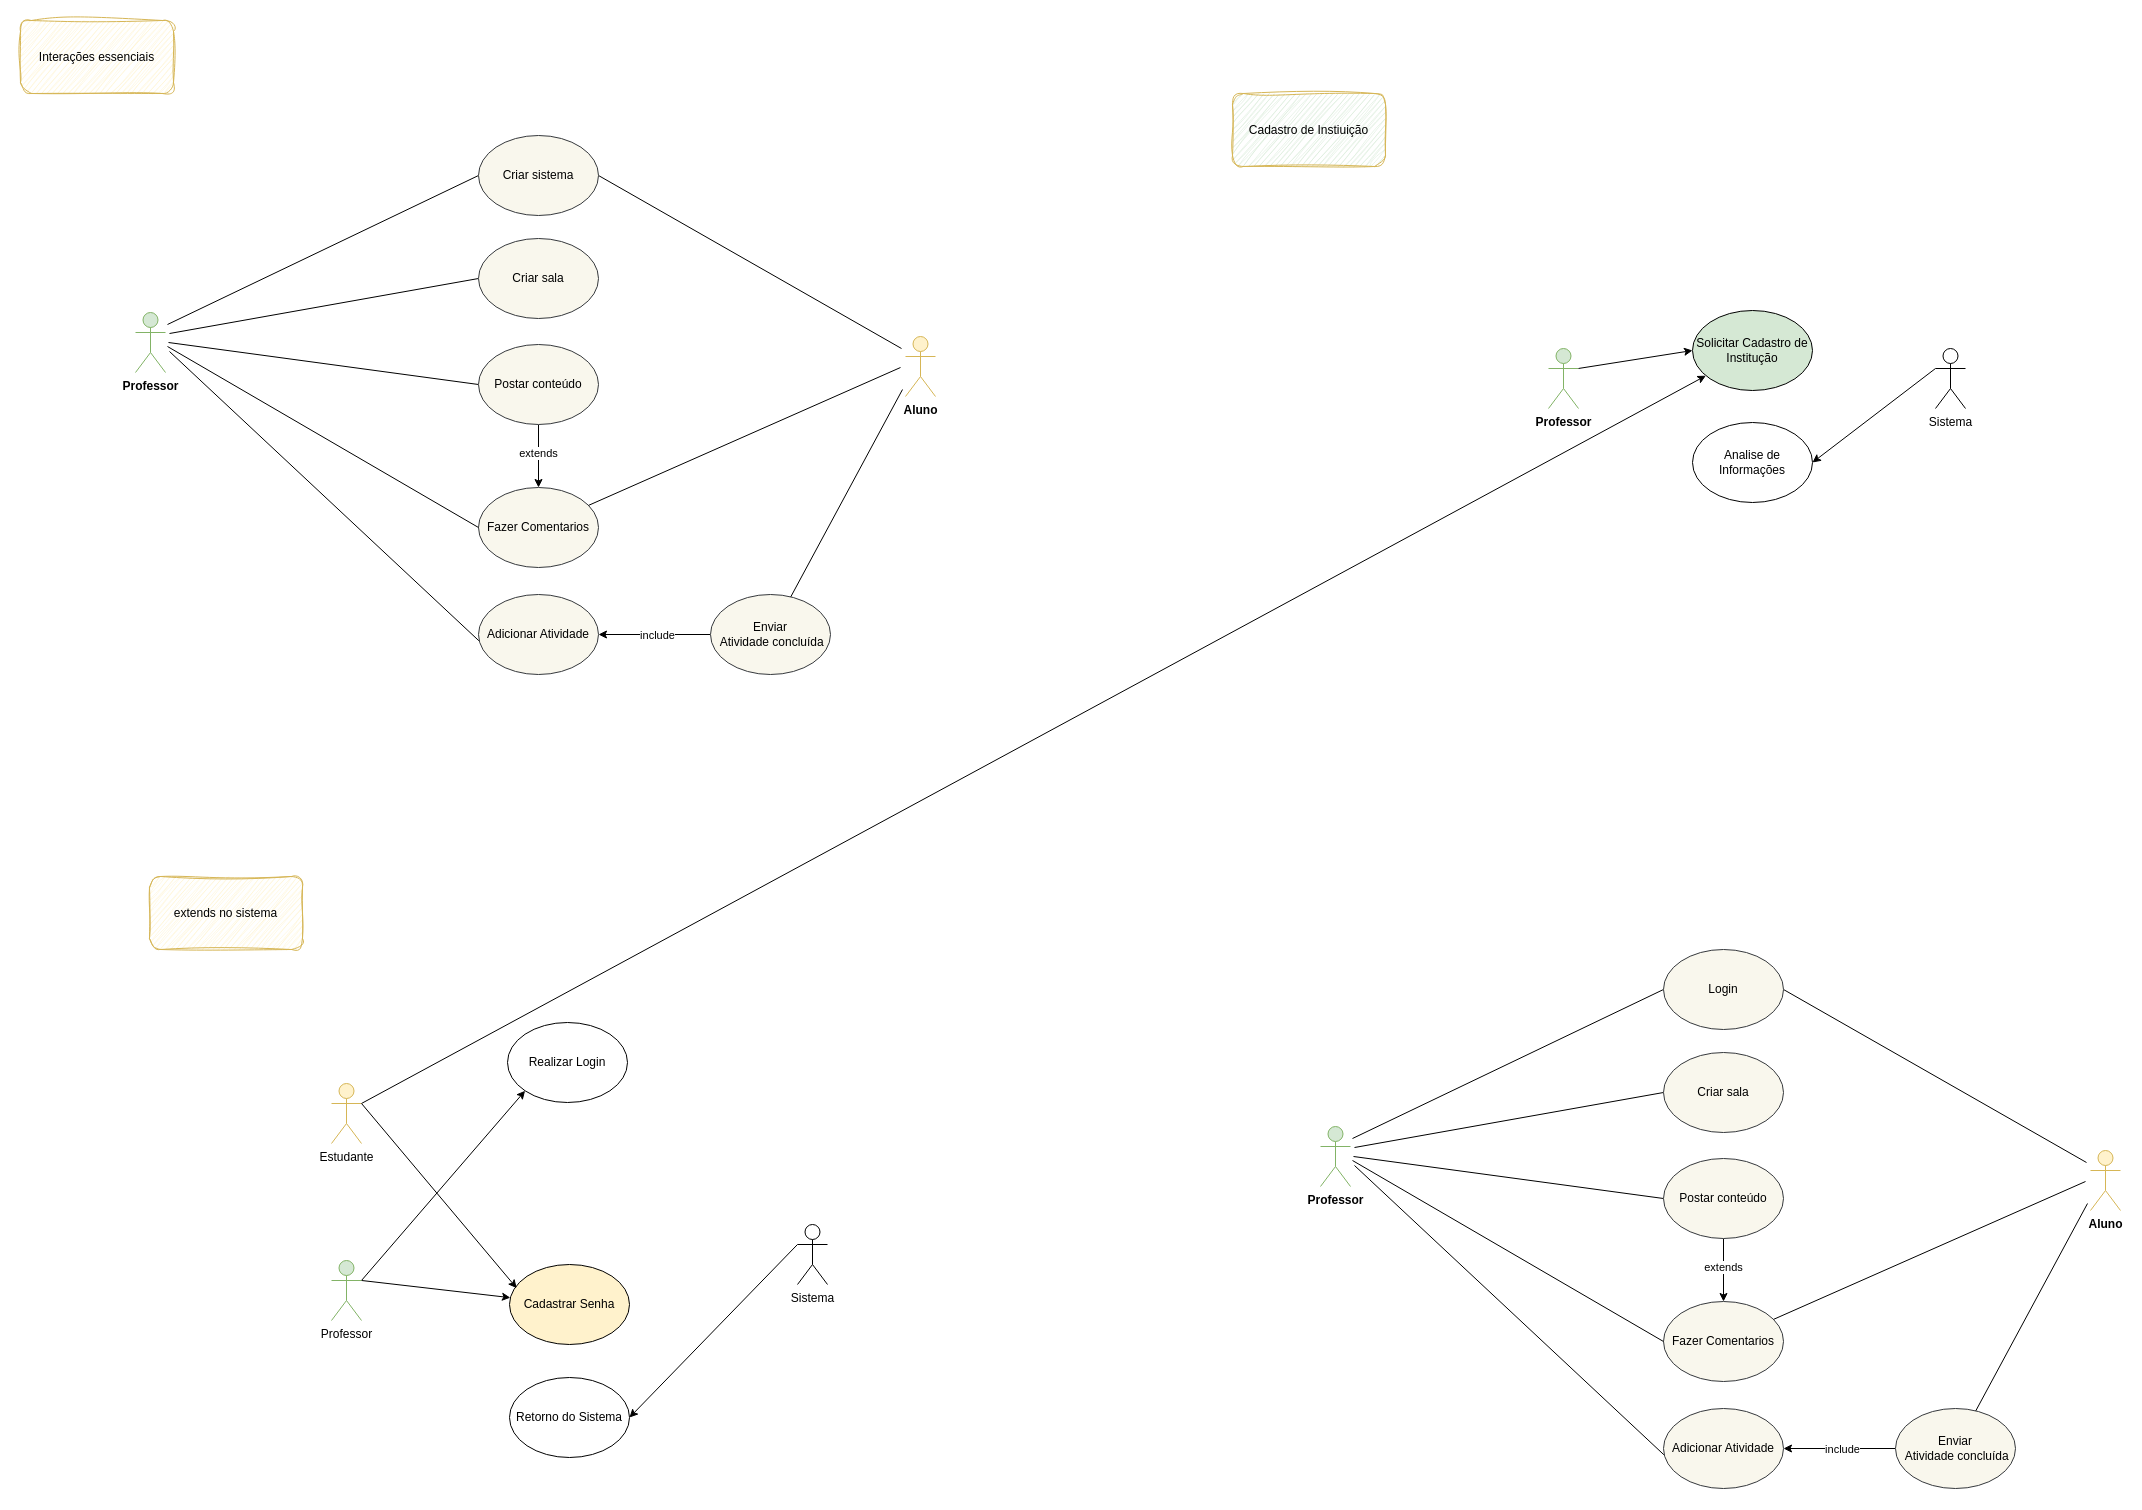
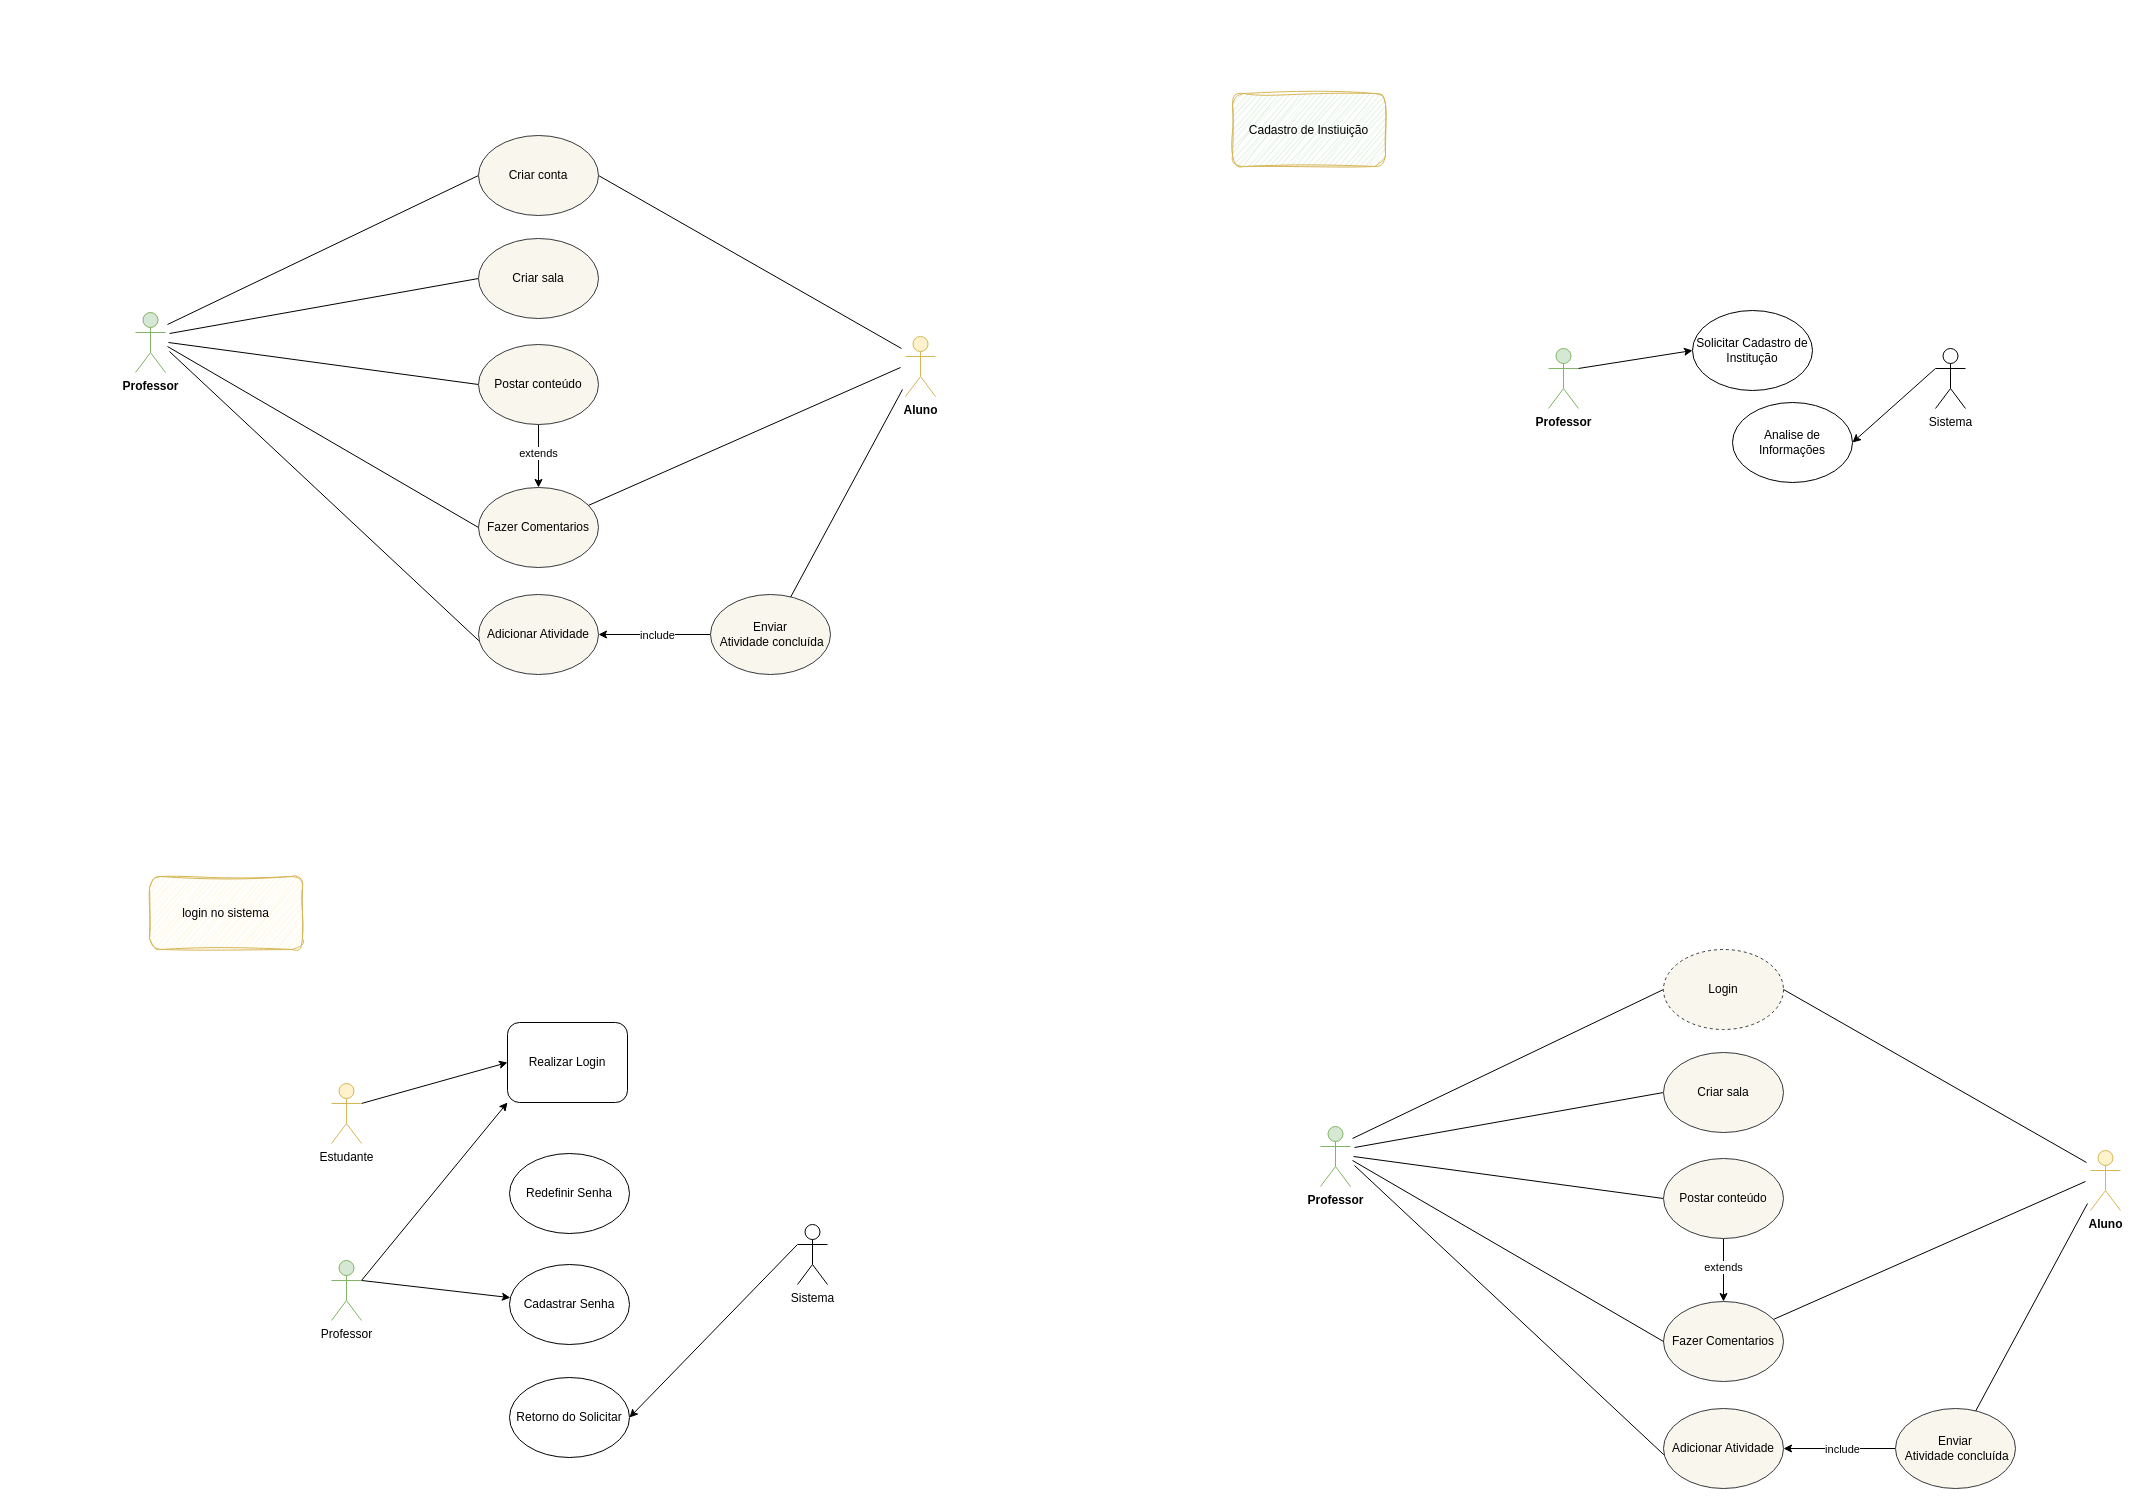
(97, 57) -> none
(539, 176) -> (539, 176)
(1753, 351) -> (1753, 351)
(1753, 463) -> (1793, 443)
(1032, 741) -> (433, 1083)
(226, 914) -> (226, 914)
(1724, 990) -> (1724, 990)
(568, 1063) -> (568, 1063)
(438, 1194) -> none
none -> (570, 1194)
(570, 1305) -> (570, 1305)
(570, 1418) -> (570, 1418)
